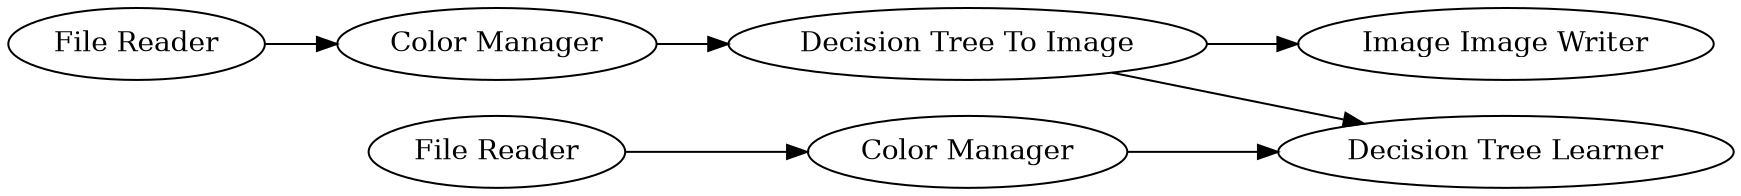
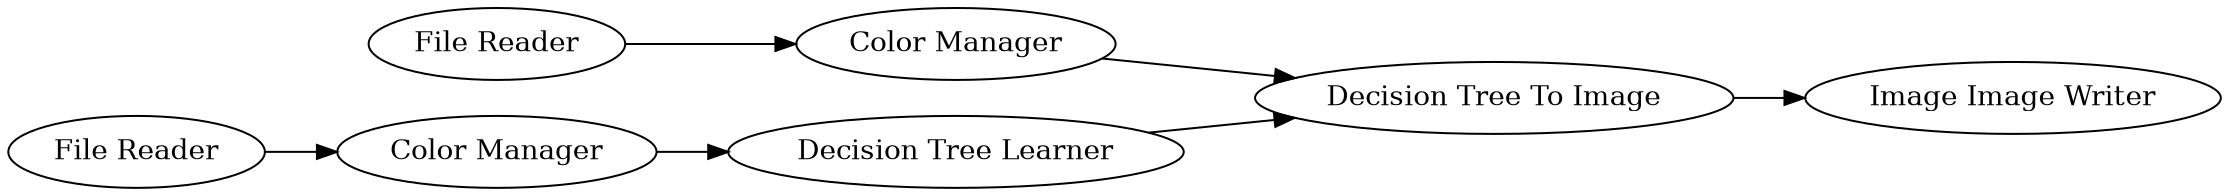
(1228, 96) -> (1211, 126)
